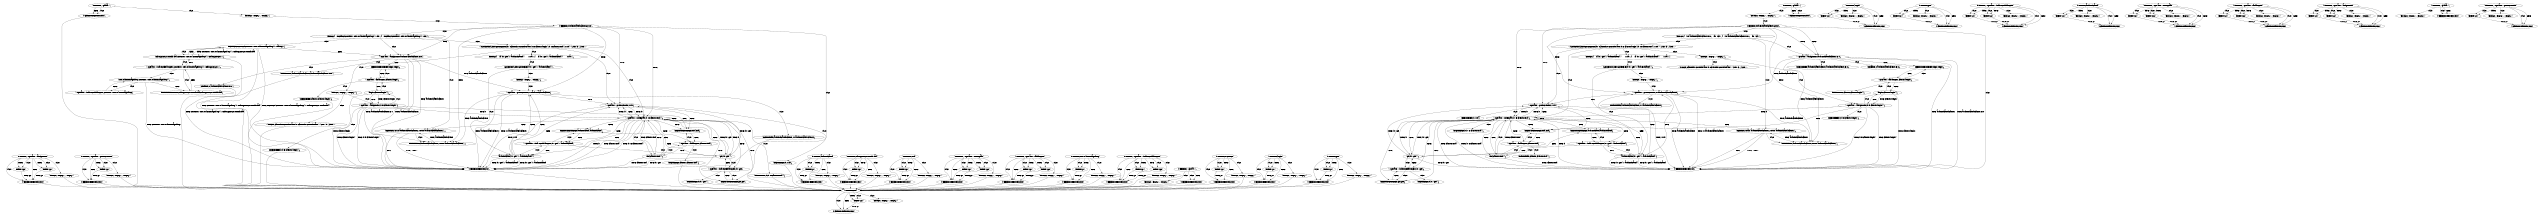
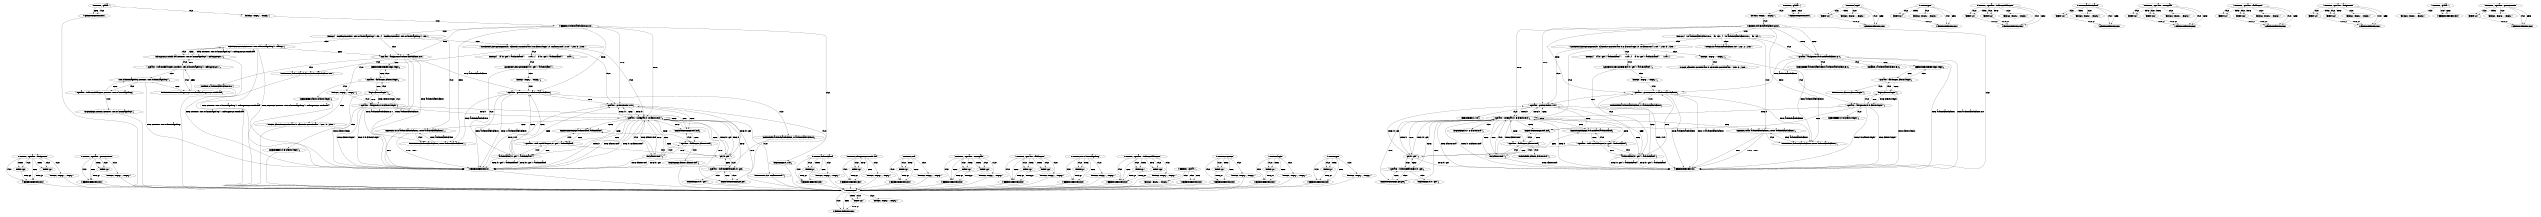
none -> (1729, 47)
none -> (109, 112)
